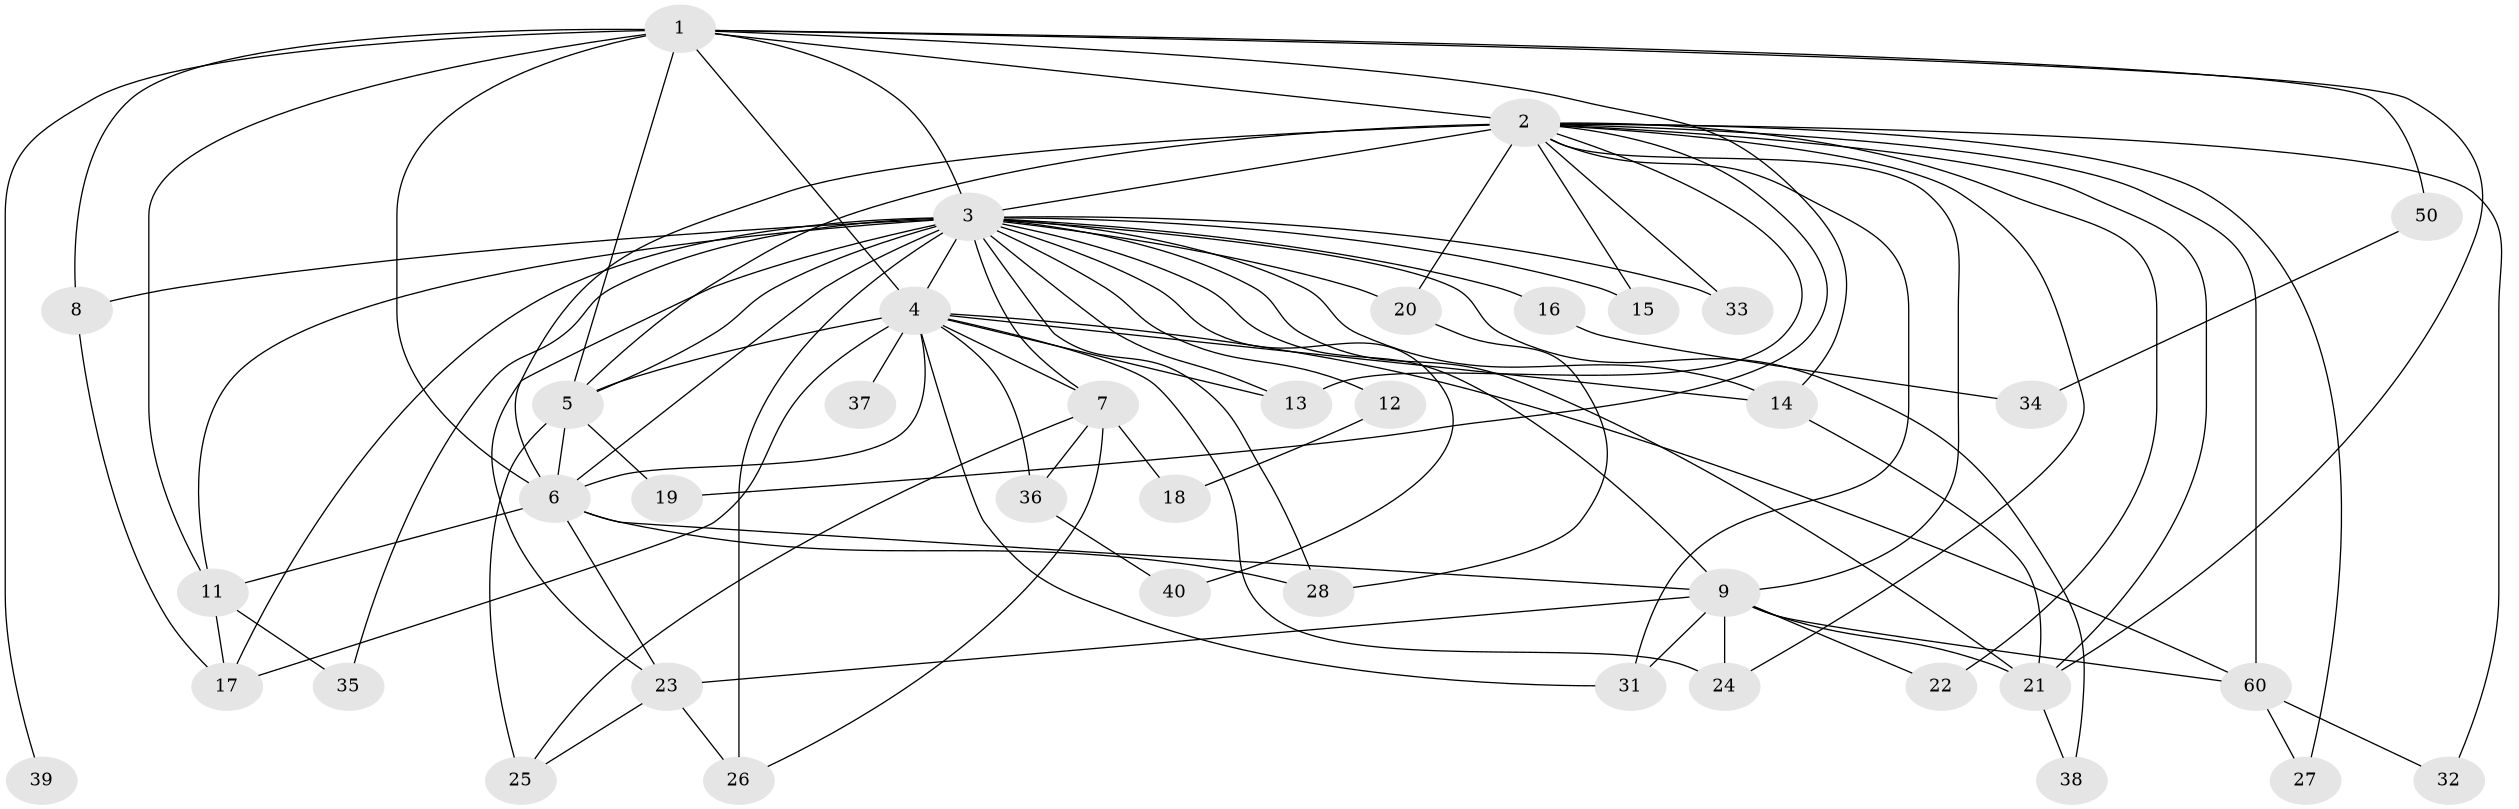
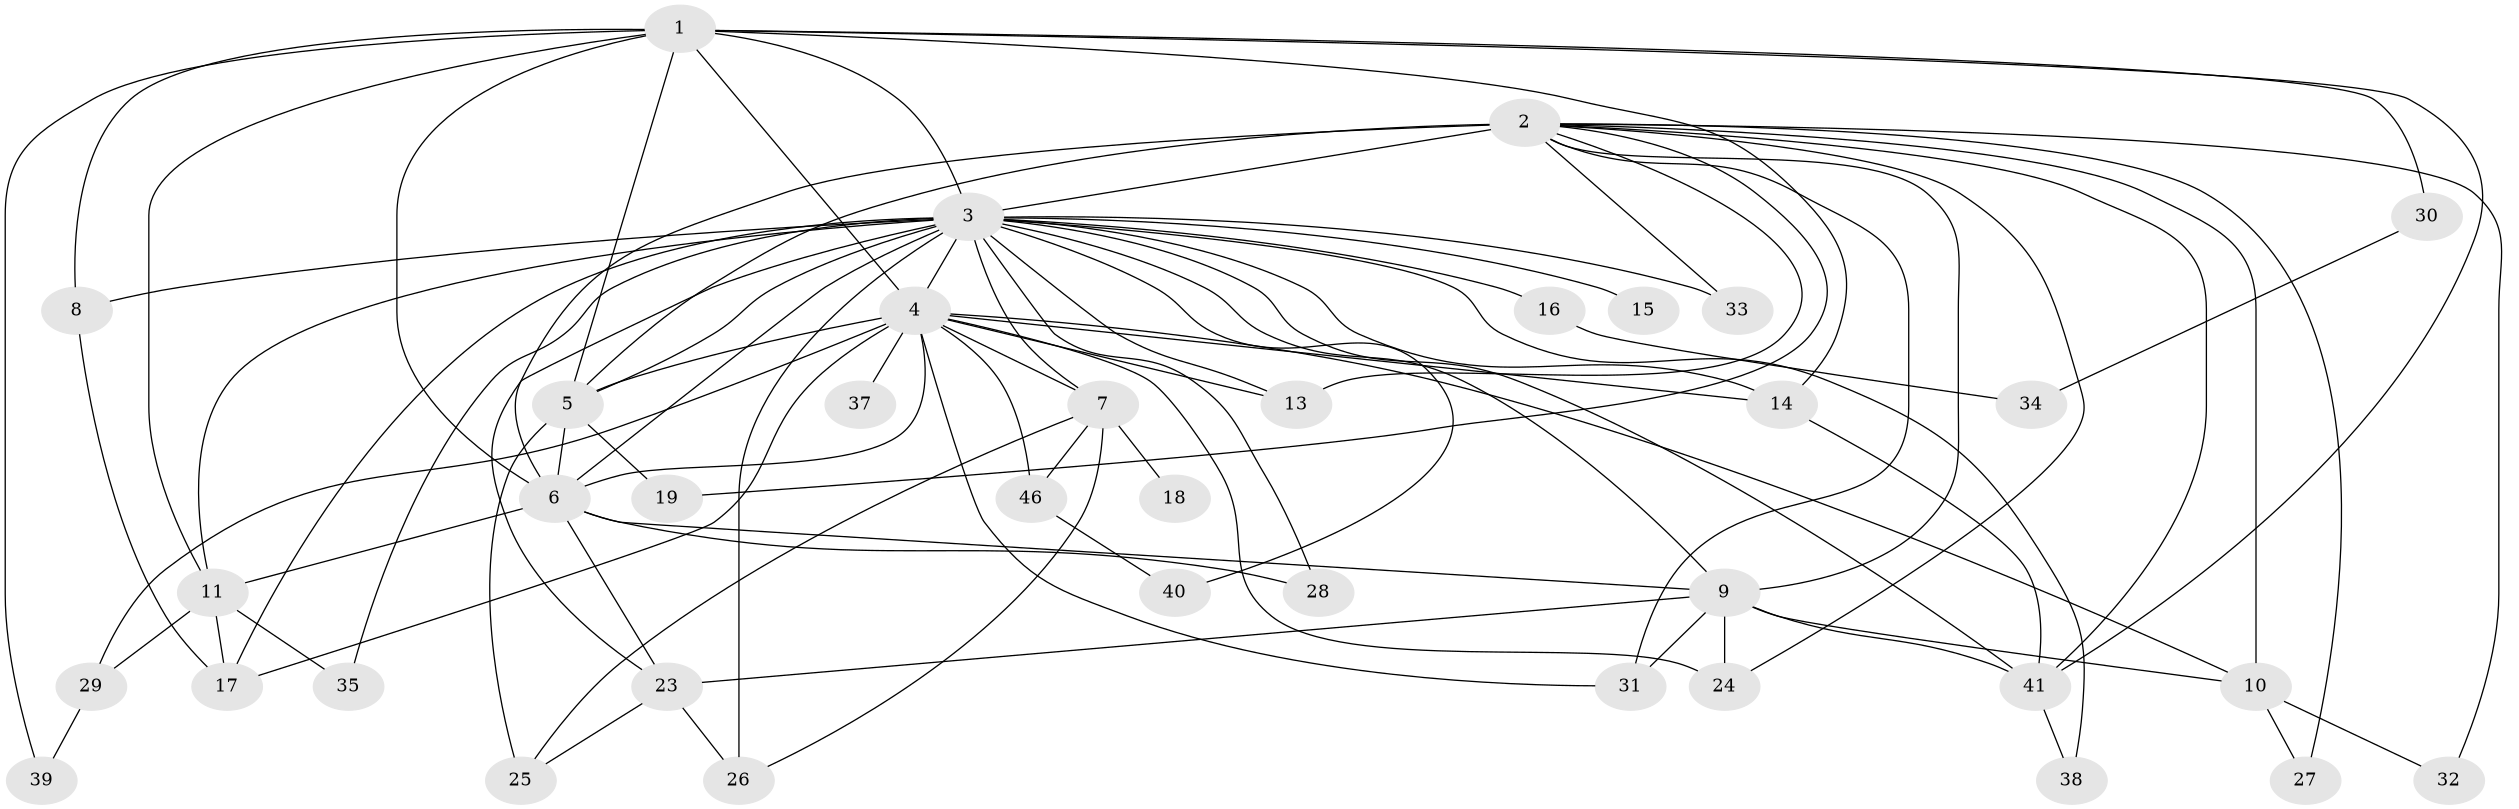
(1103, 76) -> none
(1584, 217) -> none
(2427, 217) -> (2427, 217)
(1406, 311) -> none
(1390, 405) -> none
(1031, 499) -> (1031, 499)
none -> (91, 687)
(1941, 687) -> none
(2035, 687) -> (2035, 687)
(2256, 687) -> (2256, 687)
